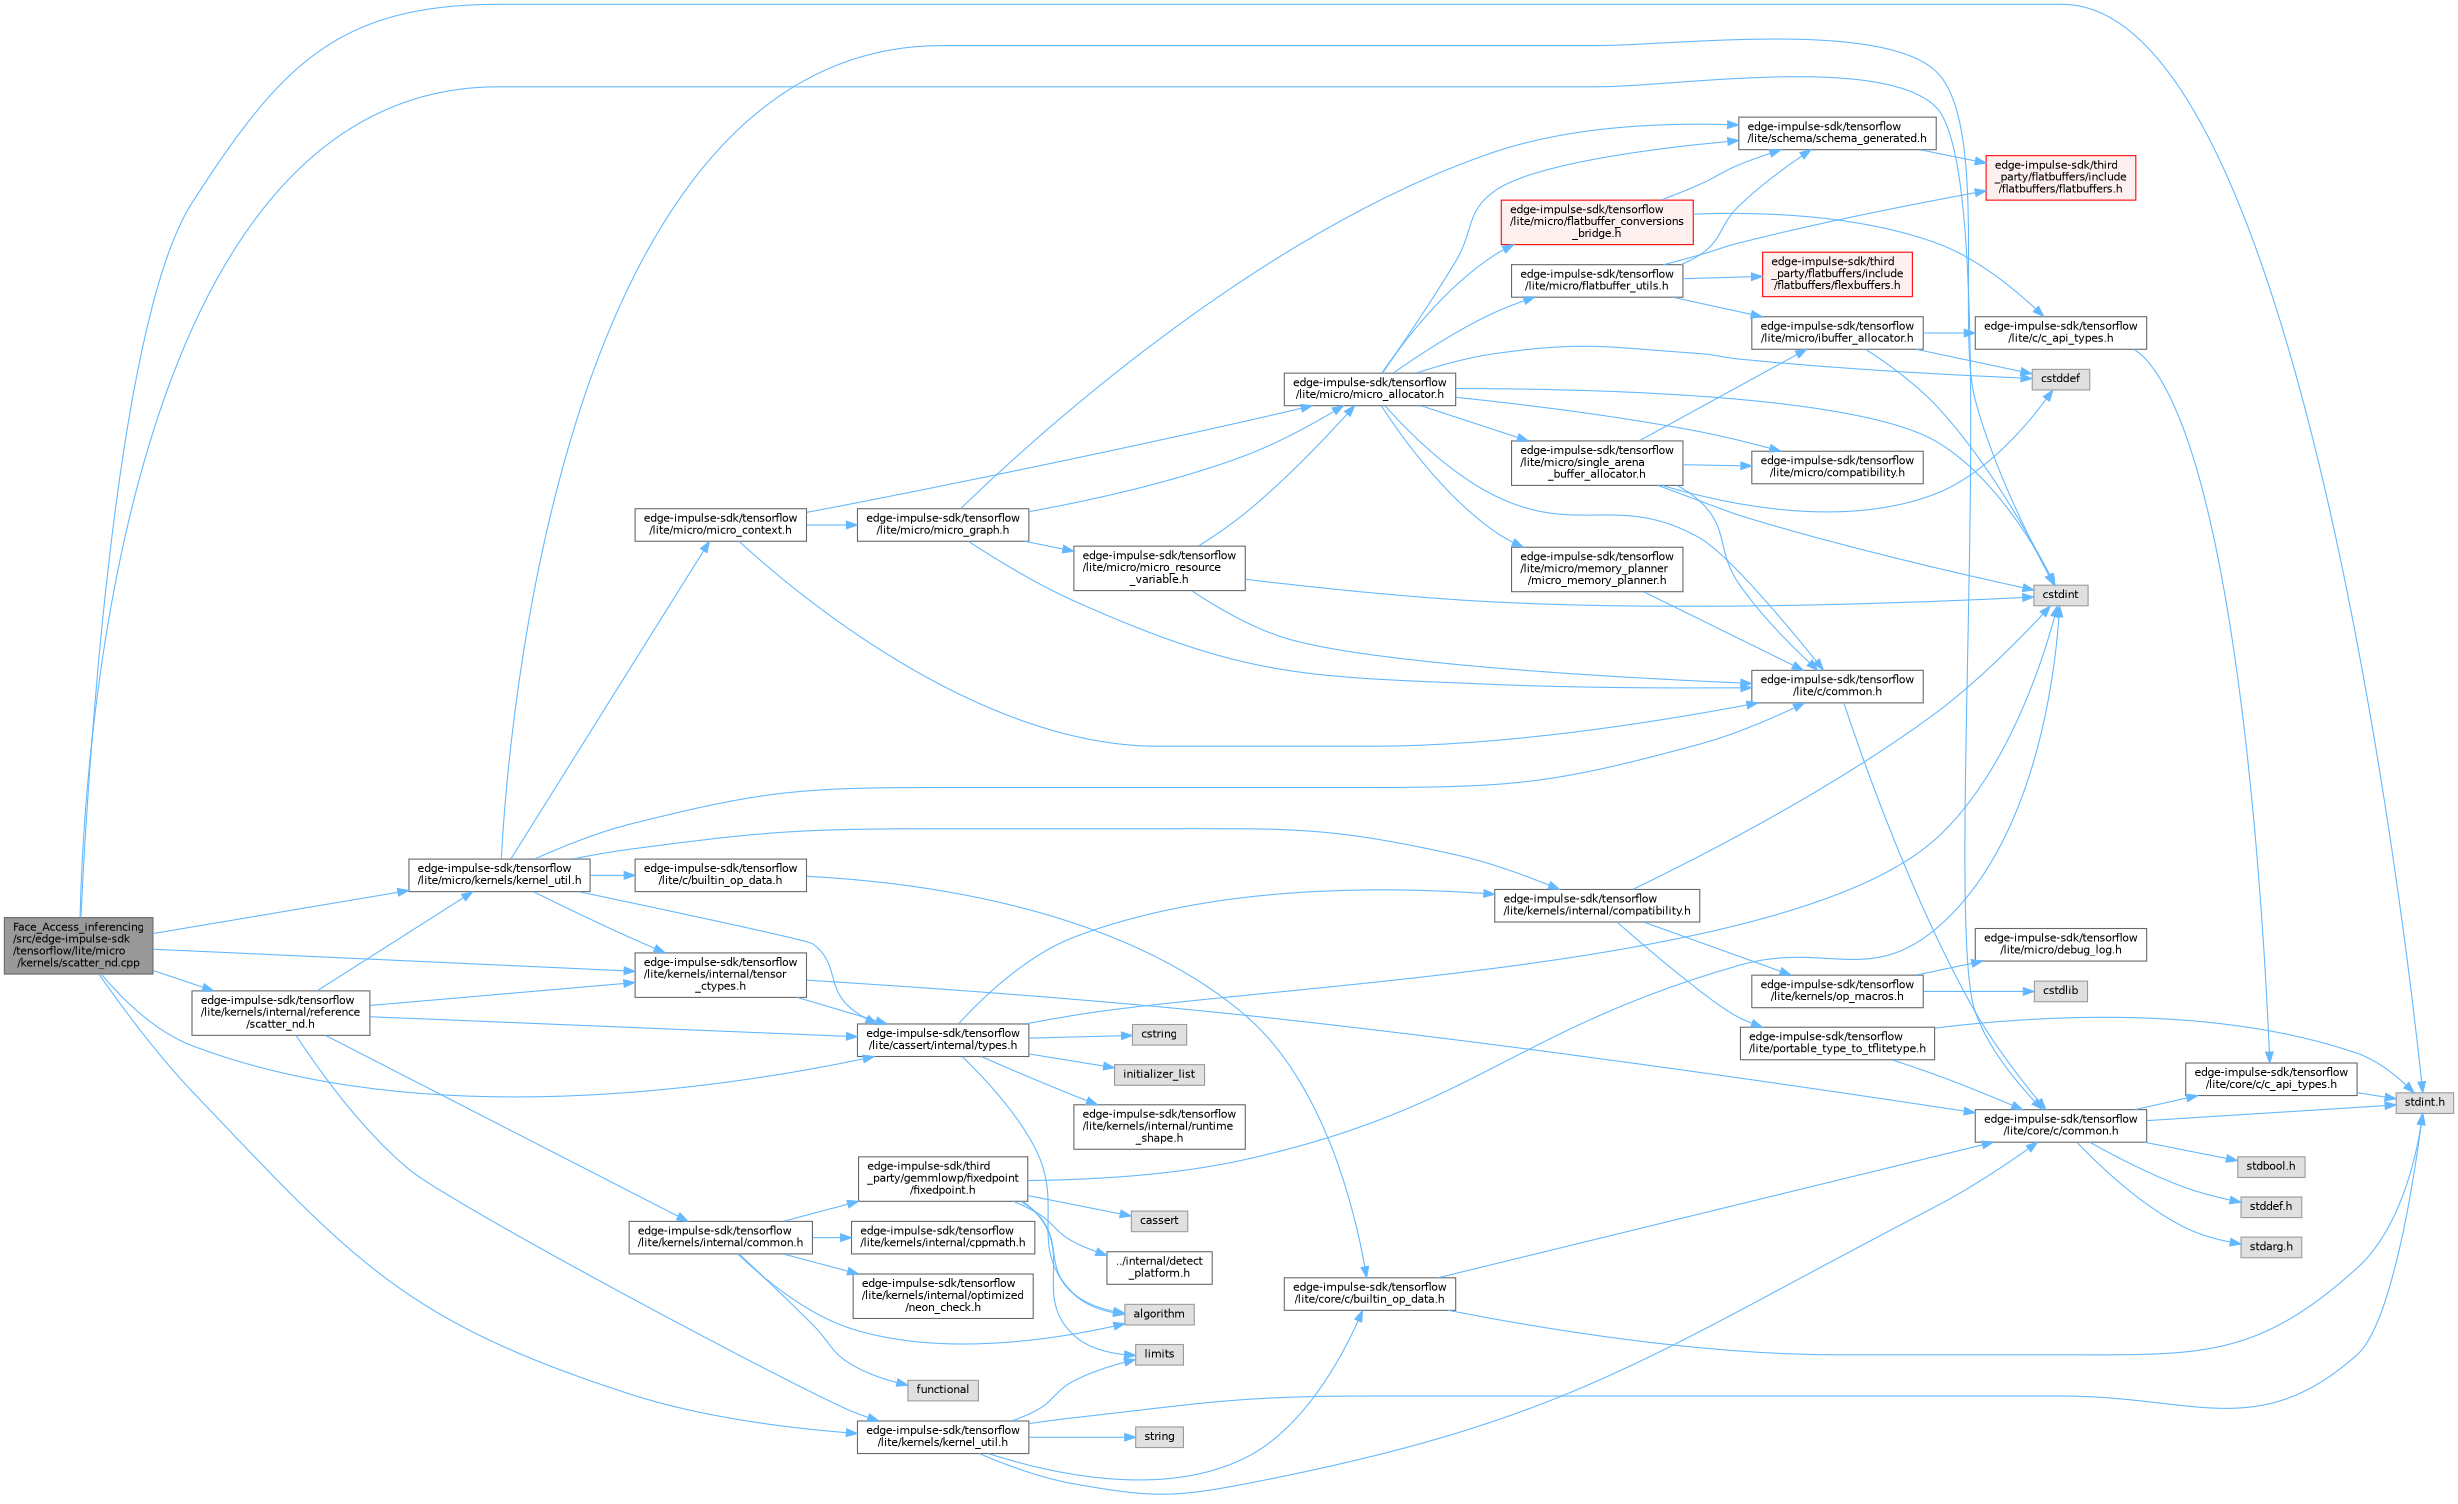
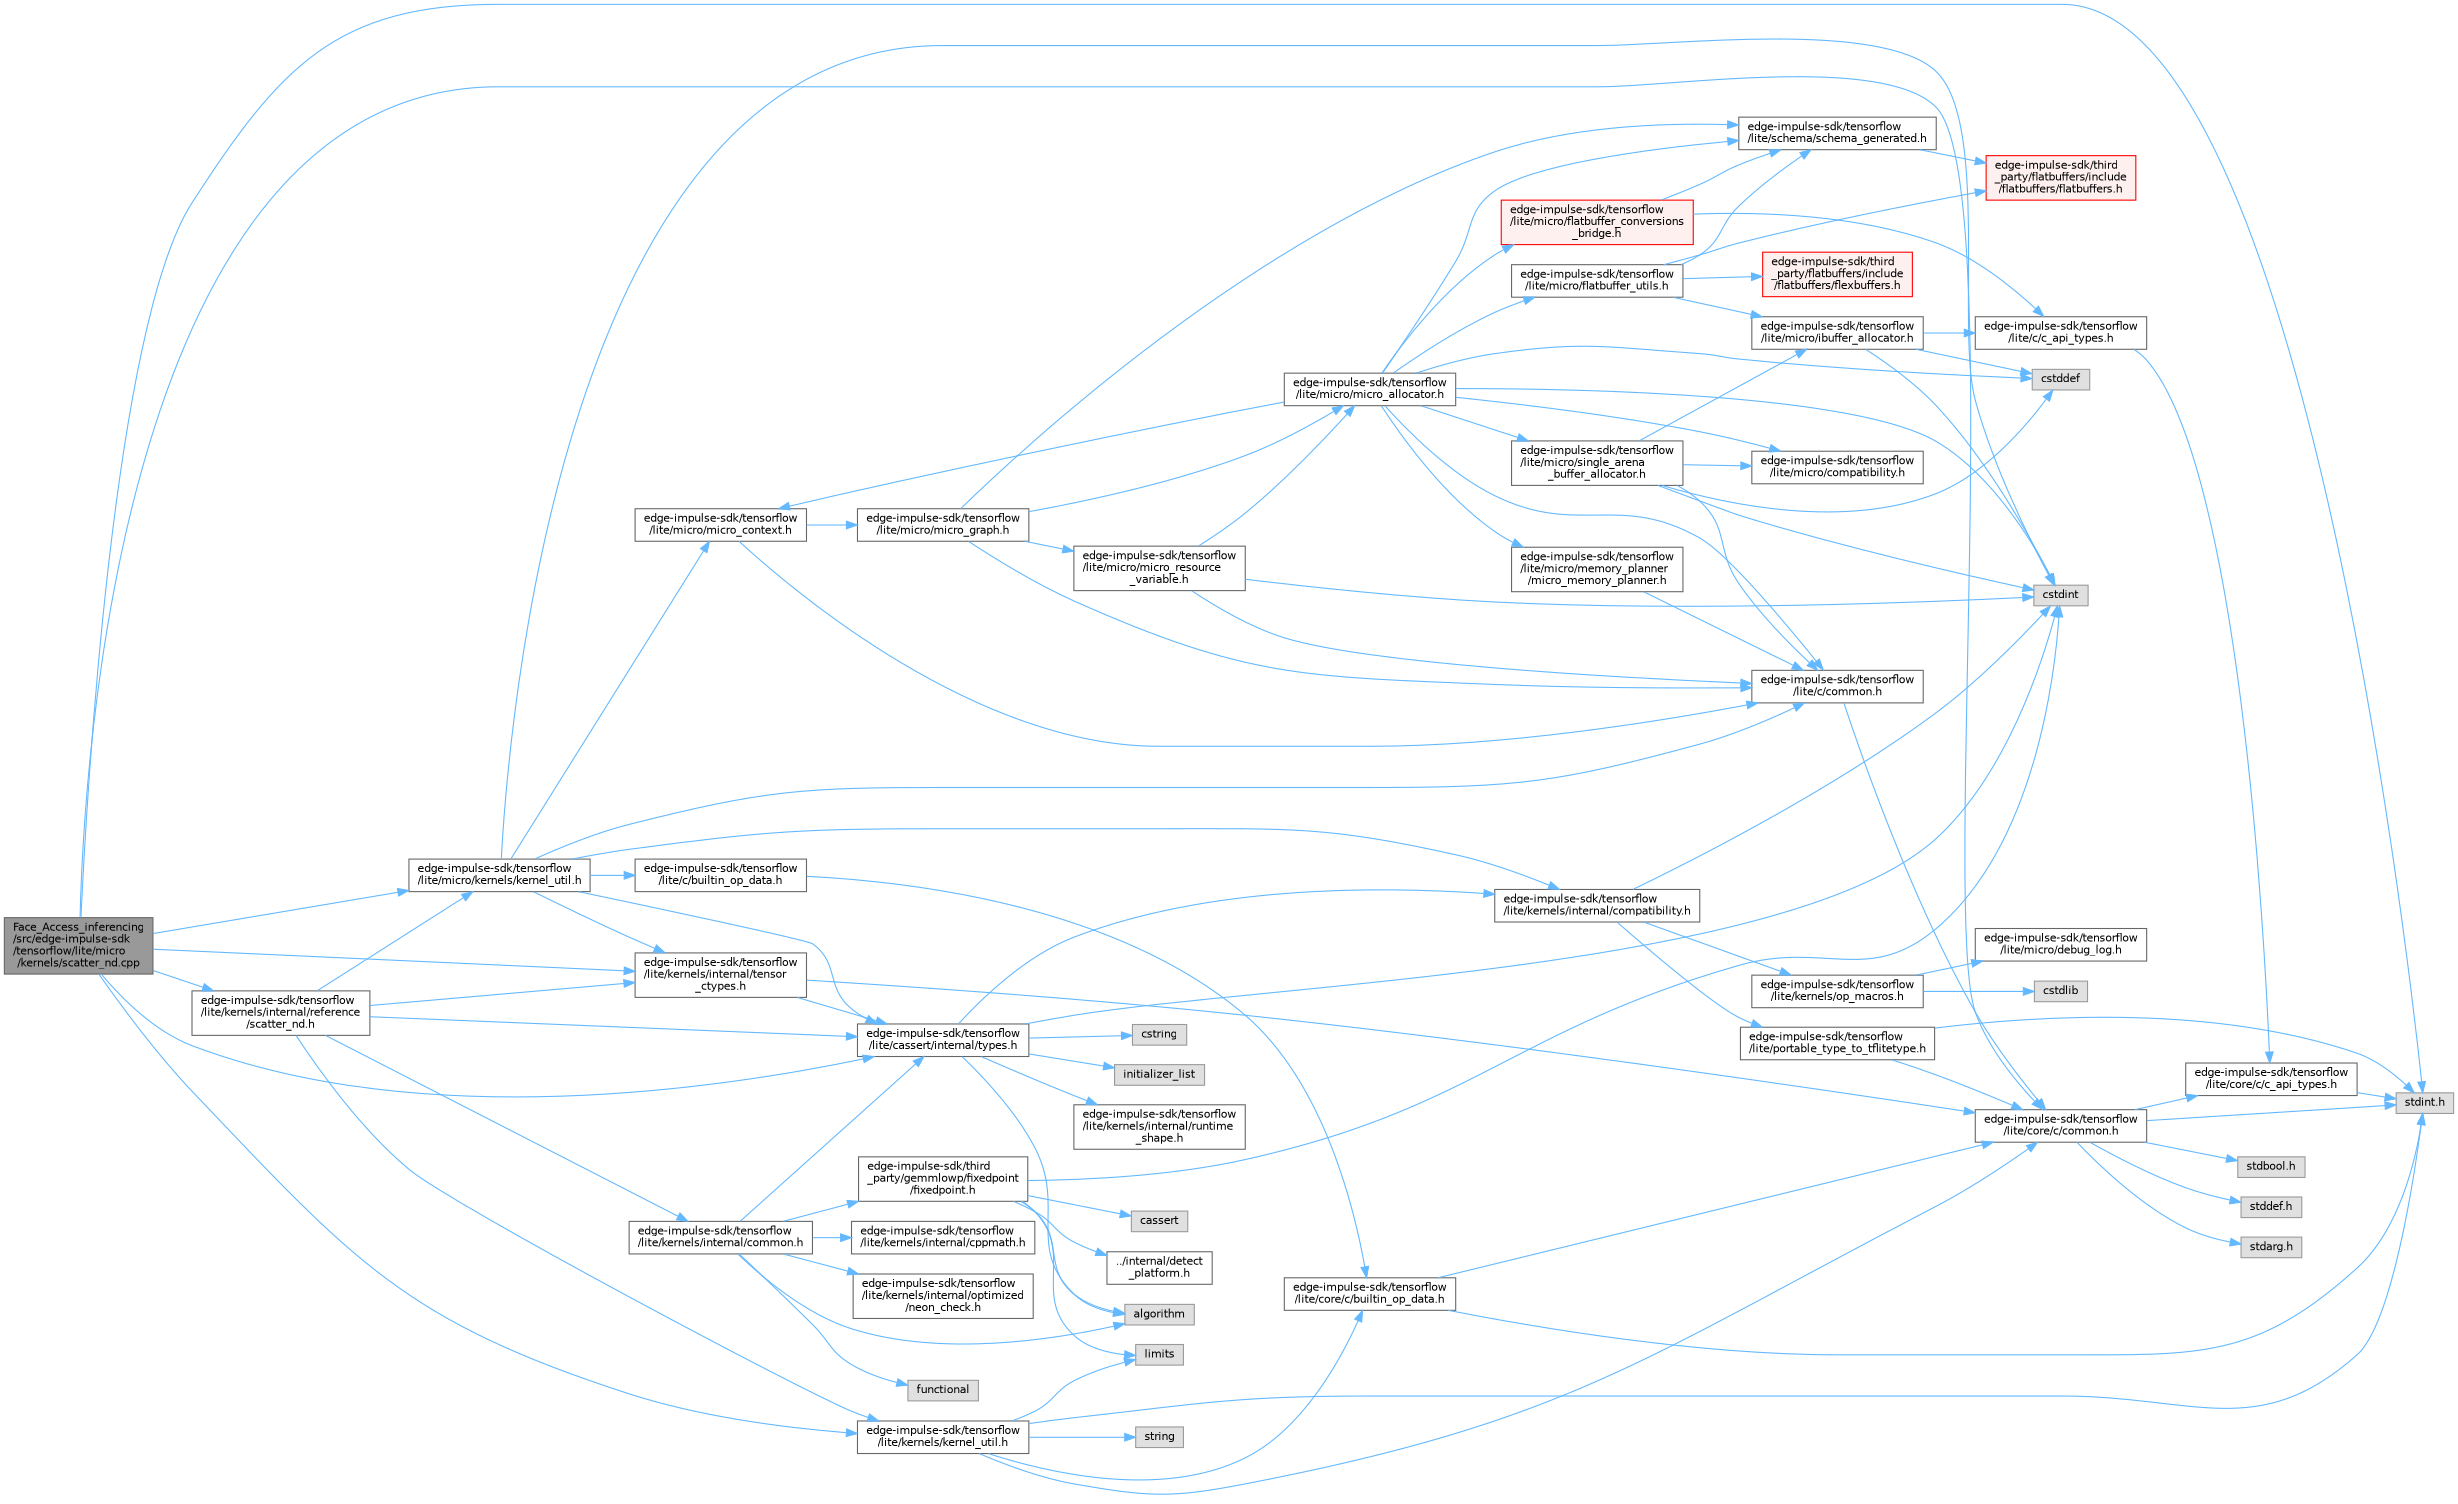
(1055, 463) -> (1036, 452)
none -> (828, 1142)
